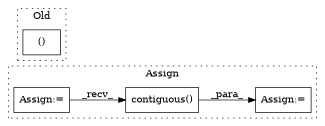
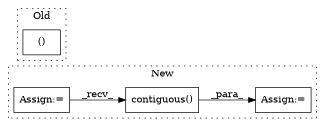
(162, 74) -> (162, 74)
